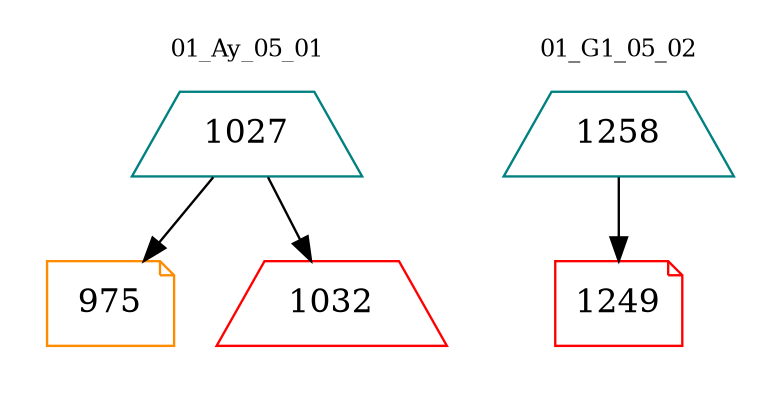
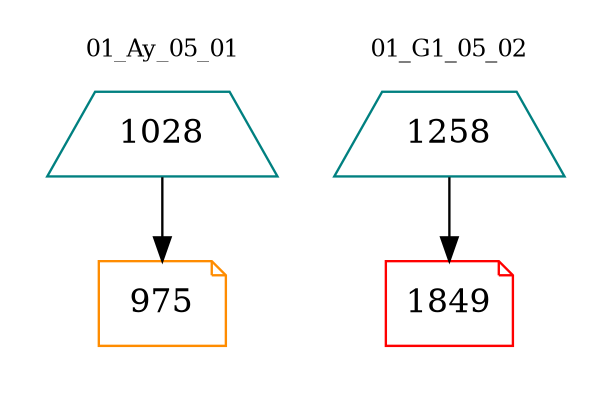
(247, 134) -> (162, 134)
(332, 304) -> none
(619, 304) -> (449, 304)
